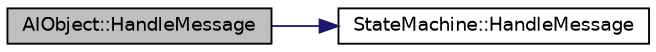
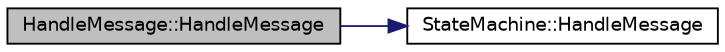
(139, 26) -> (174, 26)
